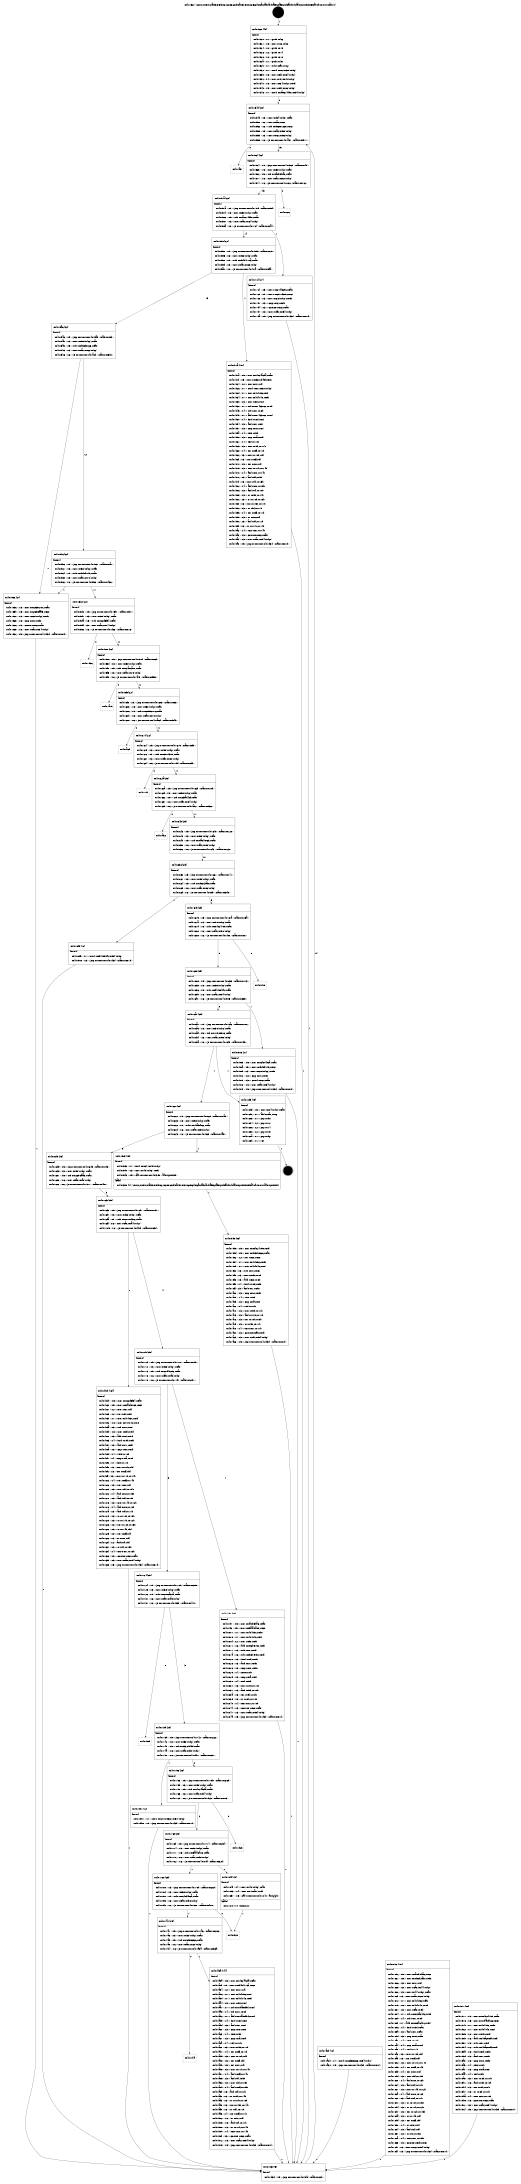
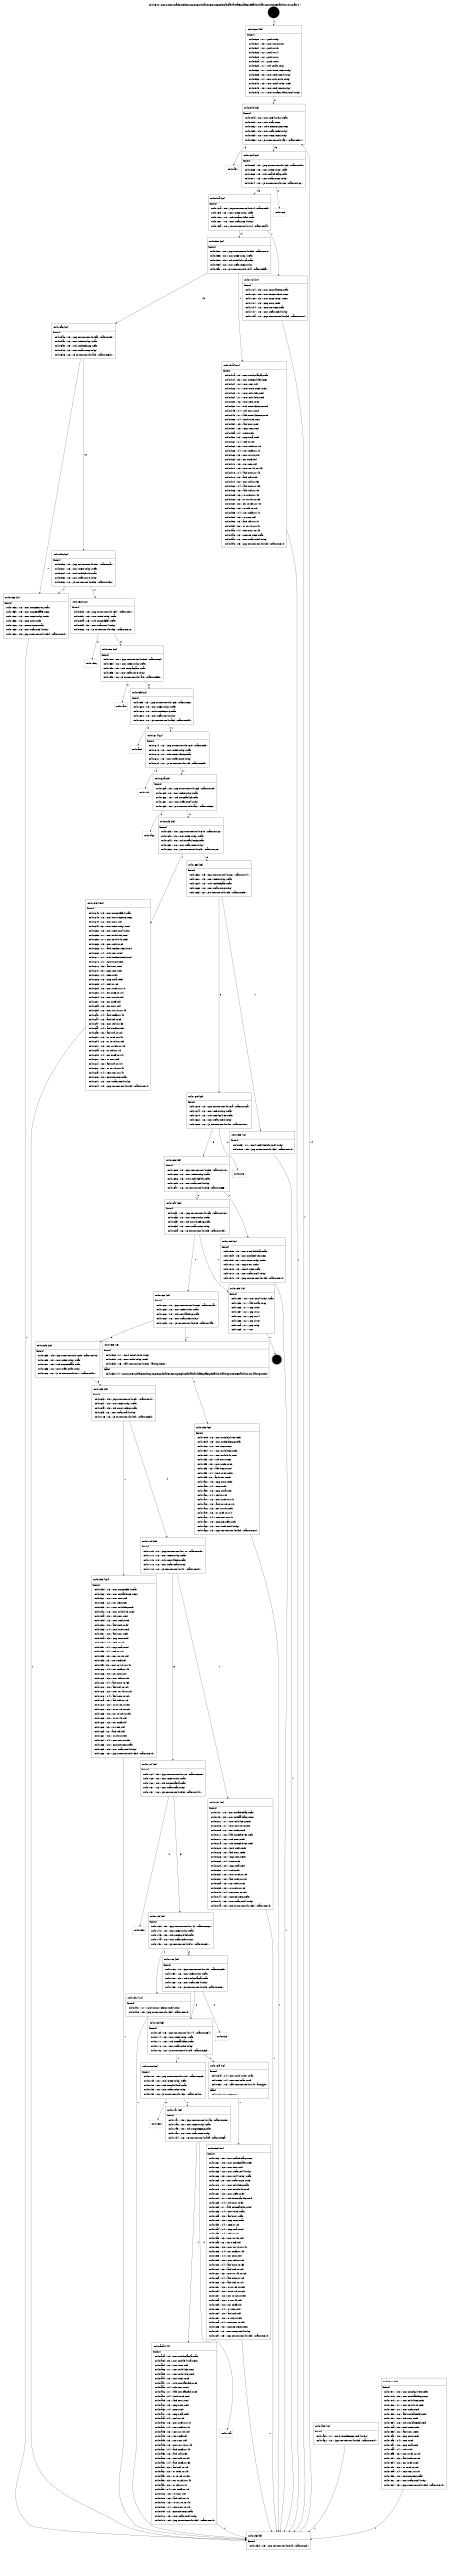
none -> (118, 995)
(239, 1920) -> (239, 2121)
